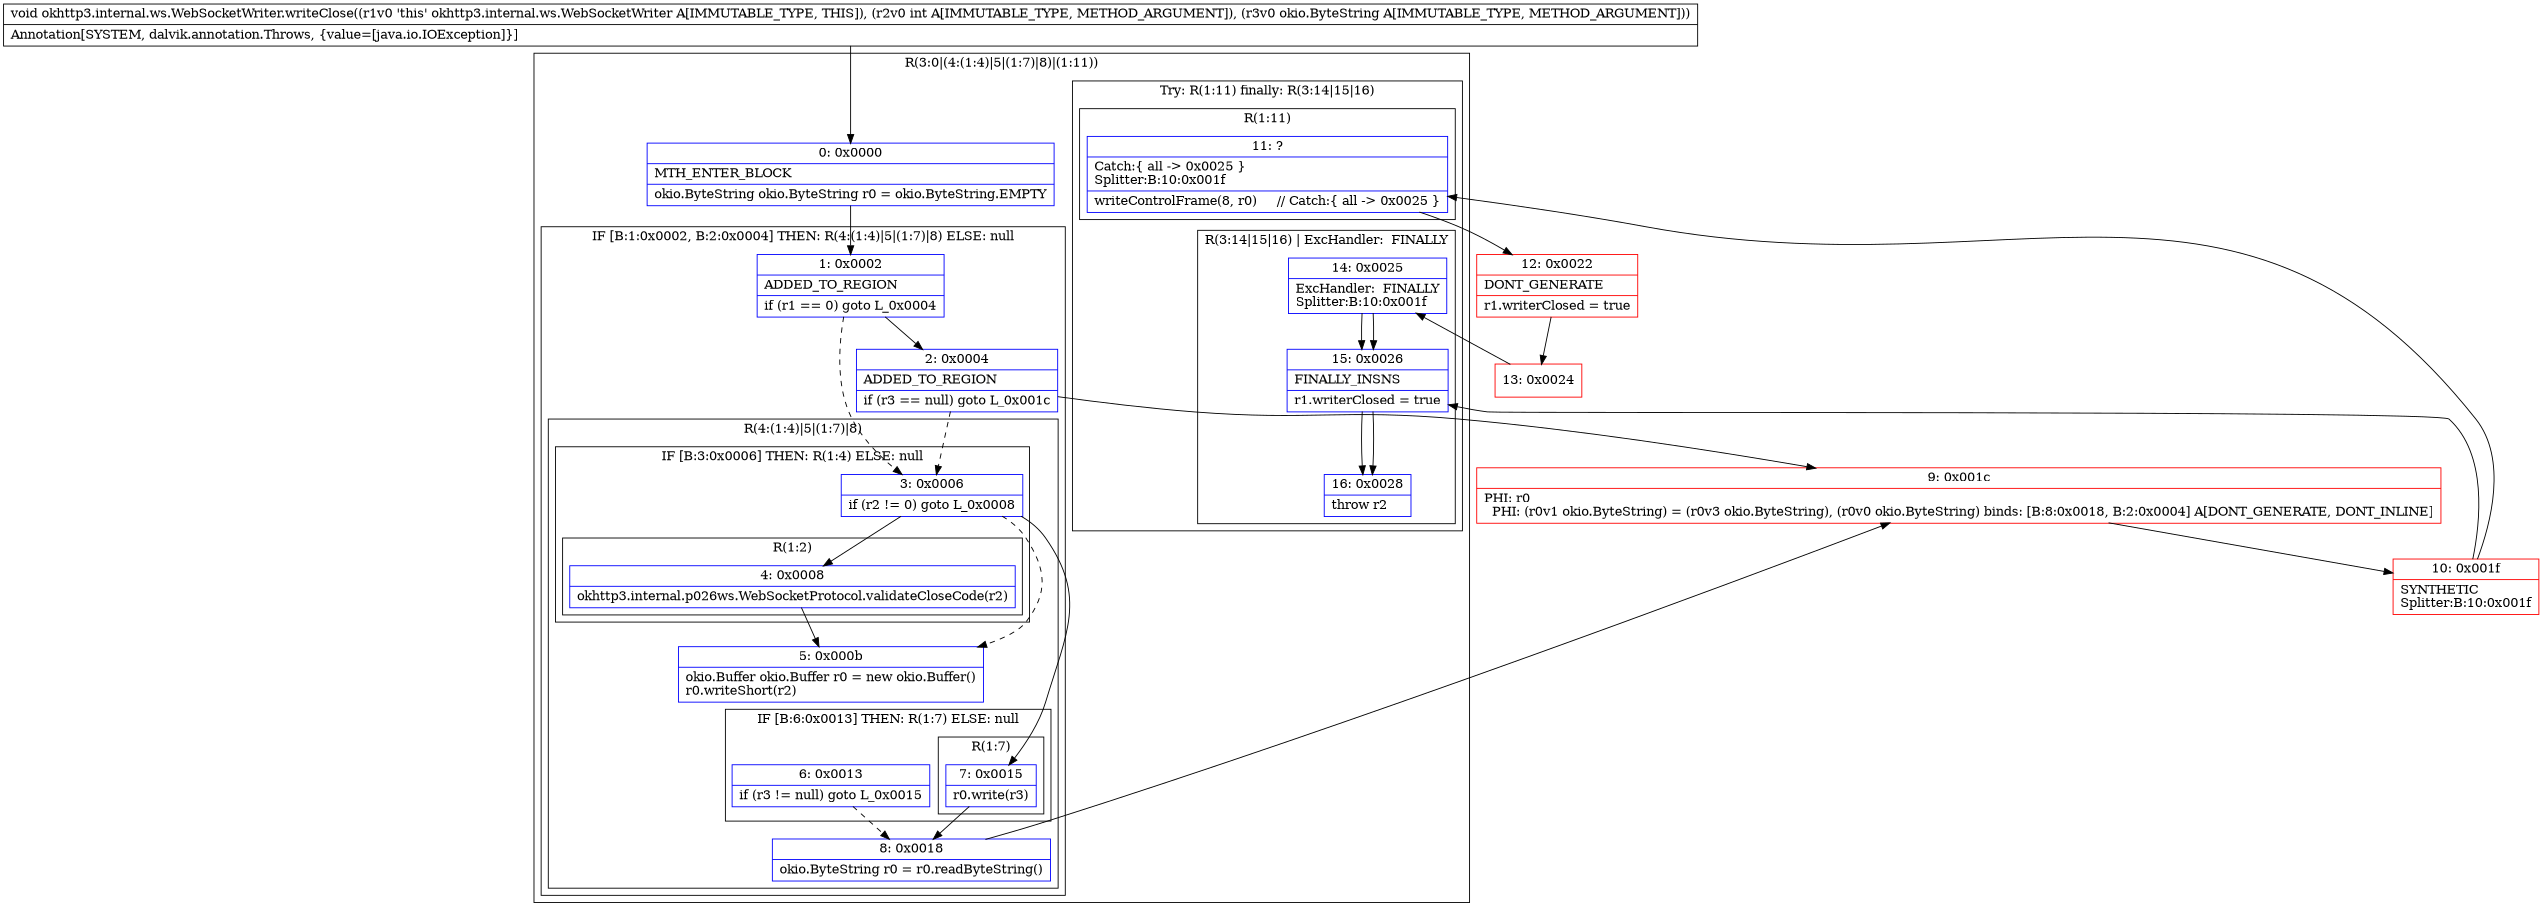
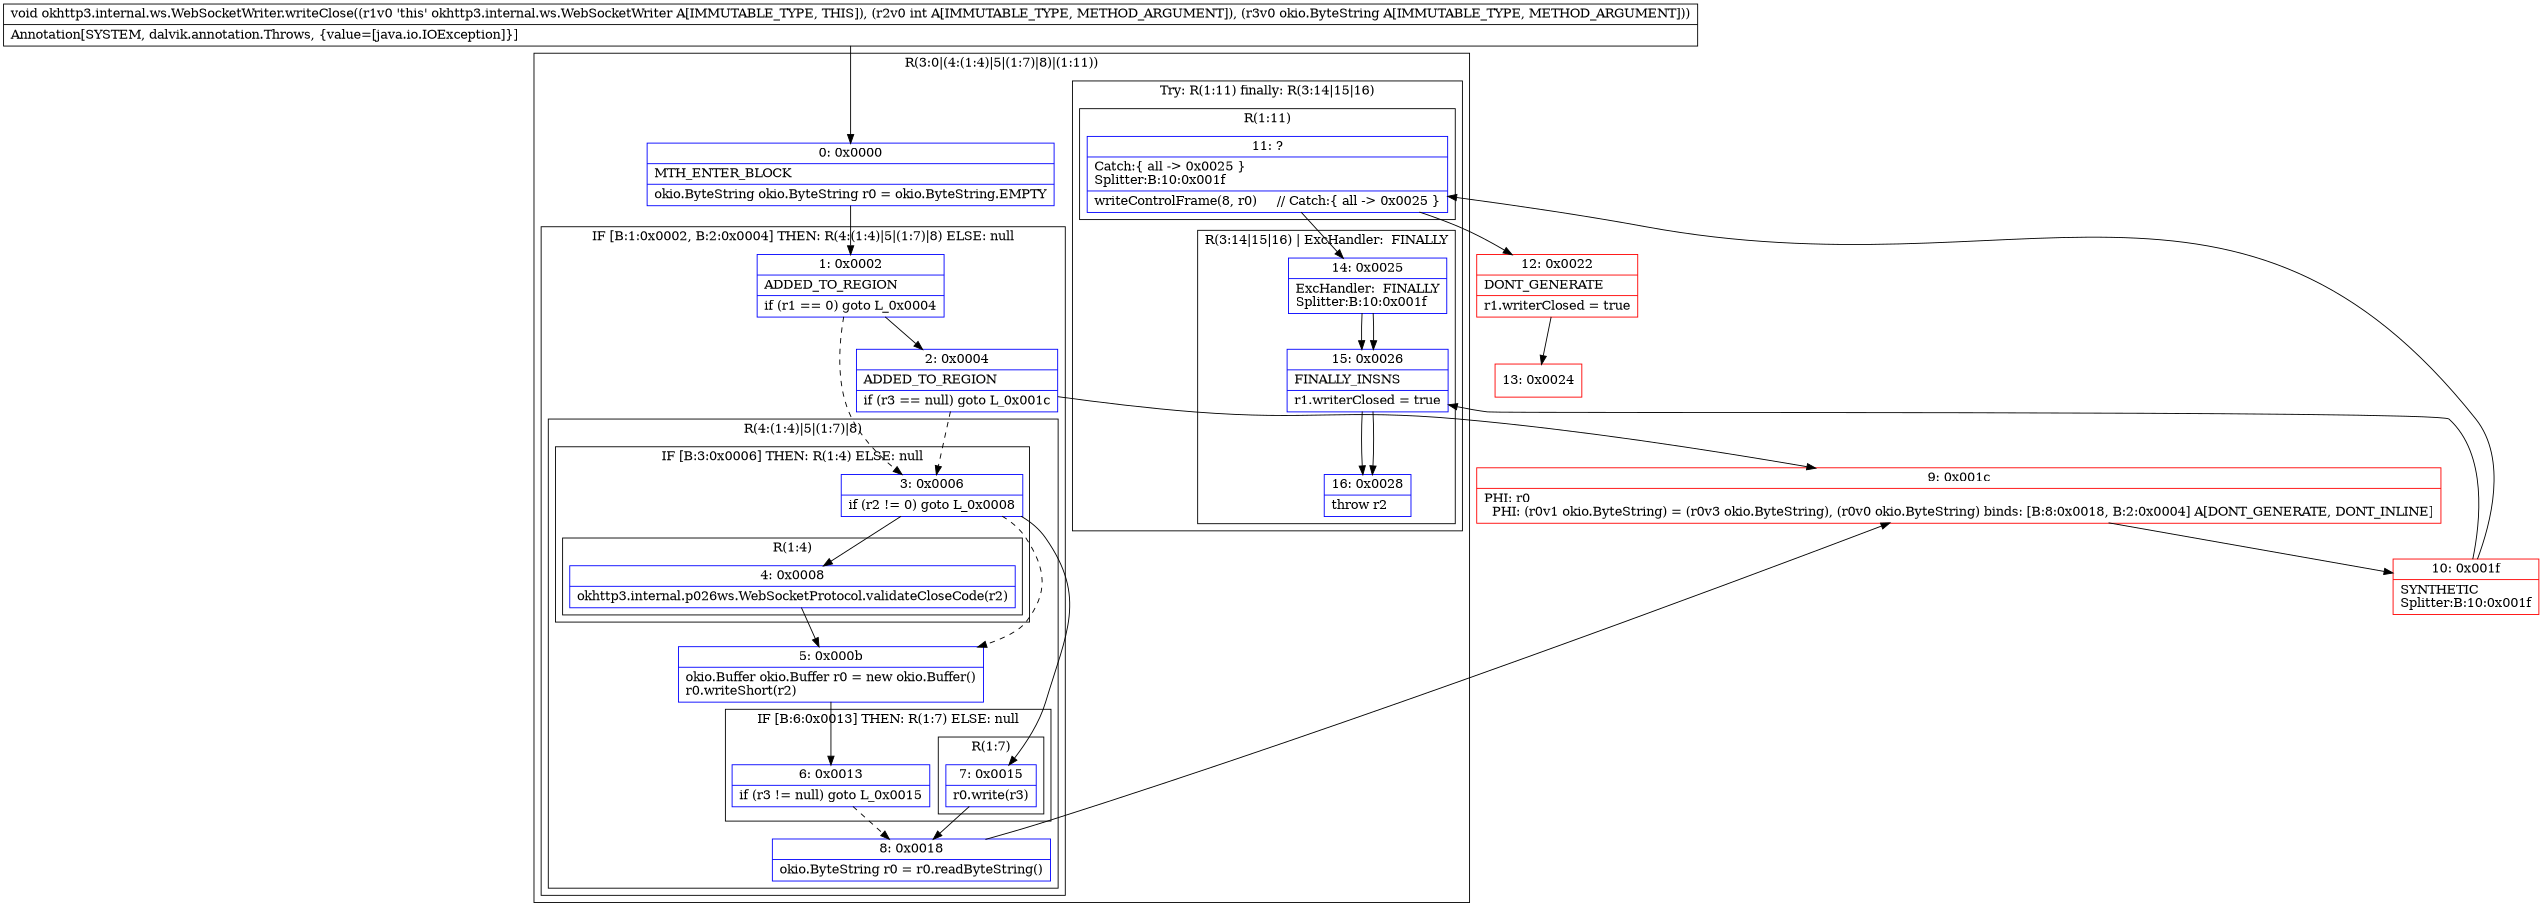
(1476, 346) -> (1323, 236)
(792, 548) -> (792, 548)
none -> (831, 729)
